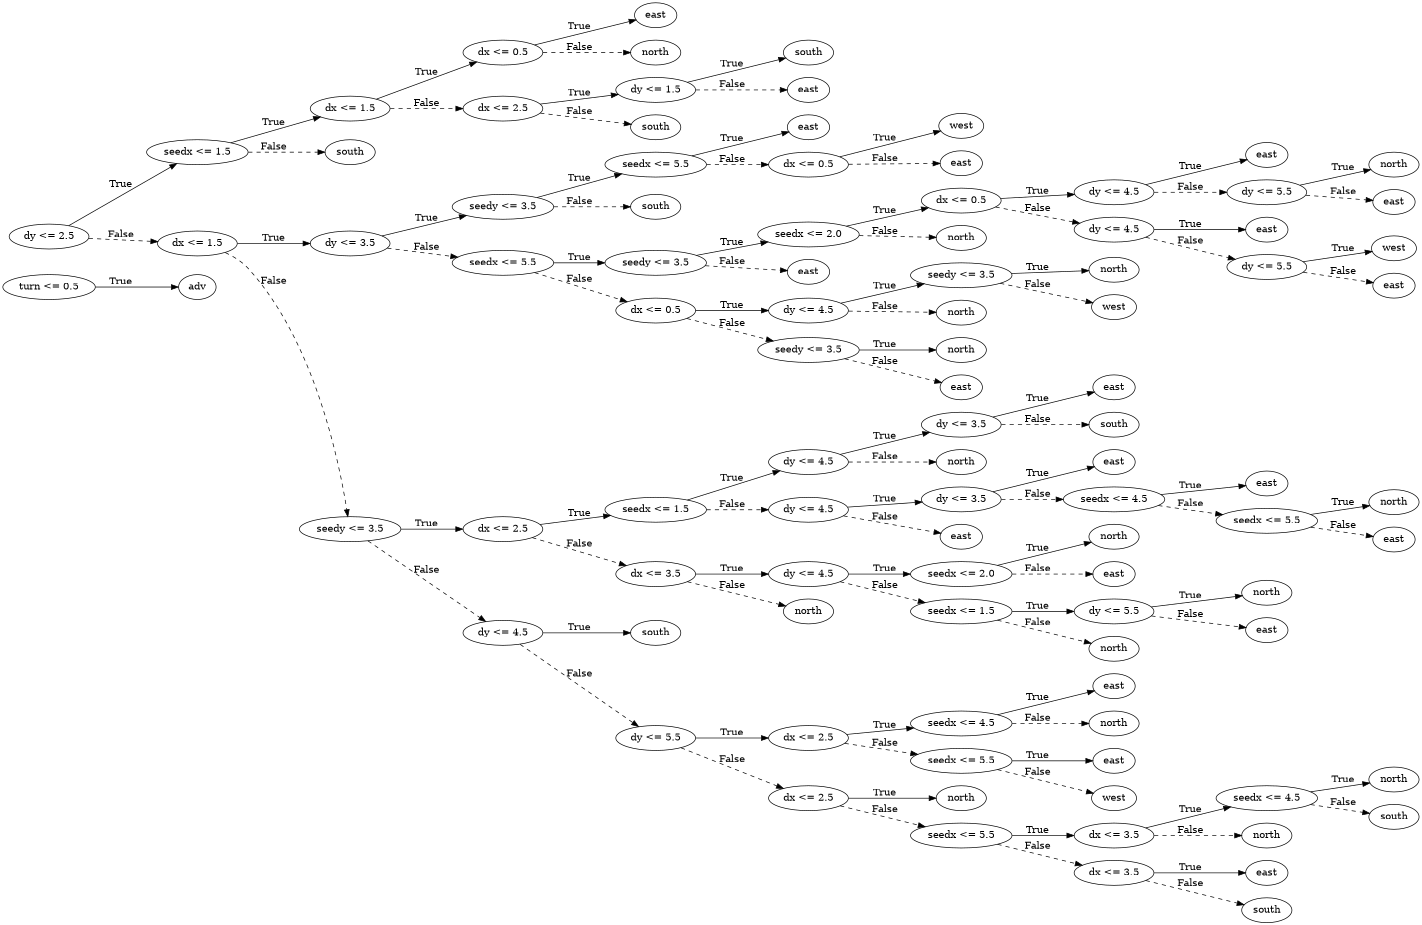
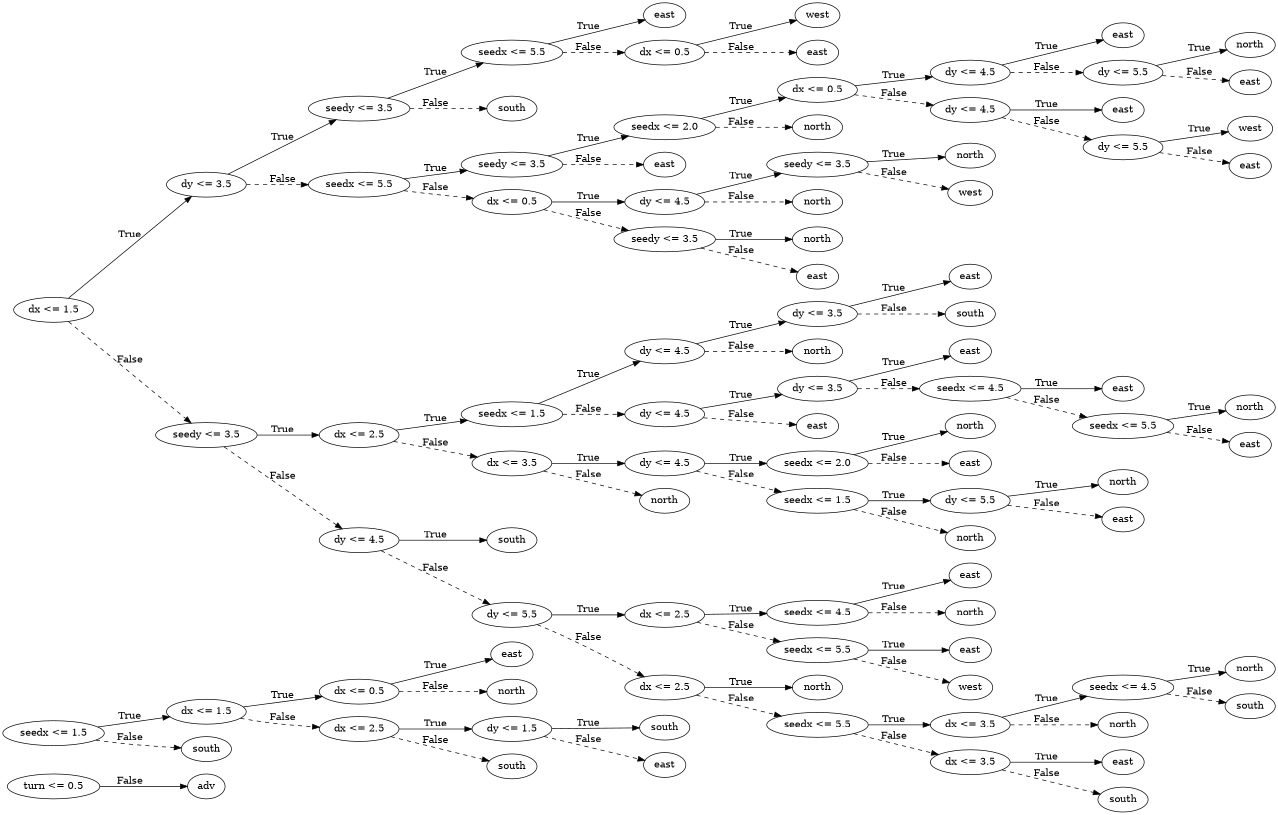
(49, 237) -> none
(121, 282) -> (130, 781)
